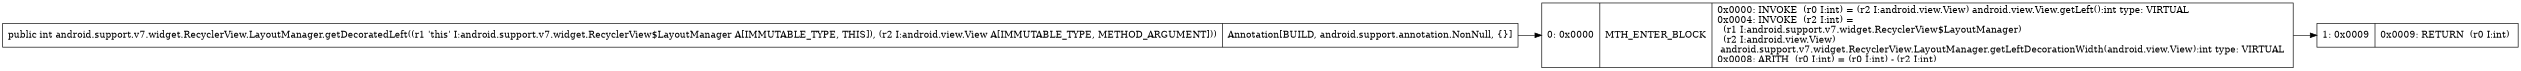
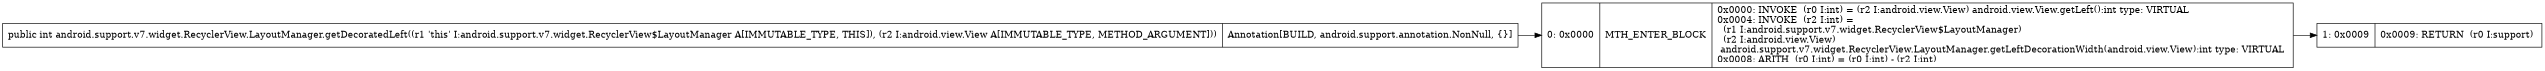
(2447, 35) -> (2458, 35)
